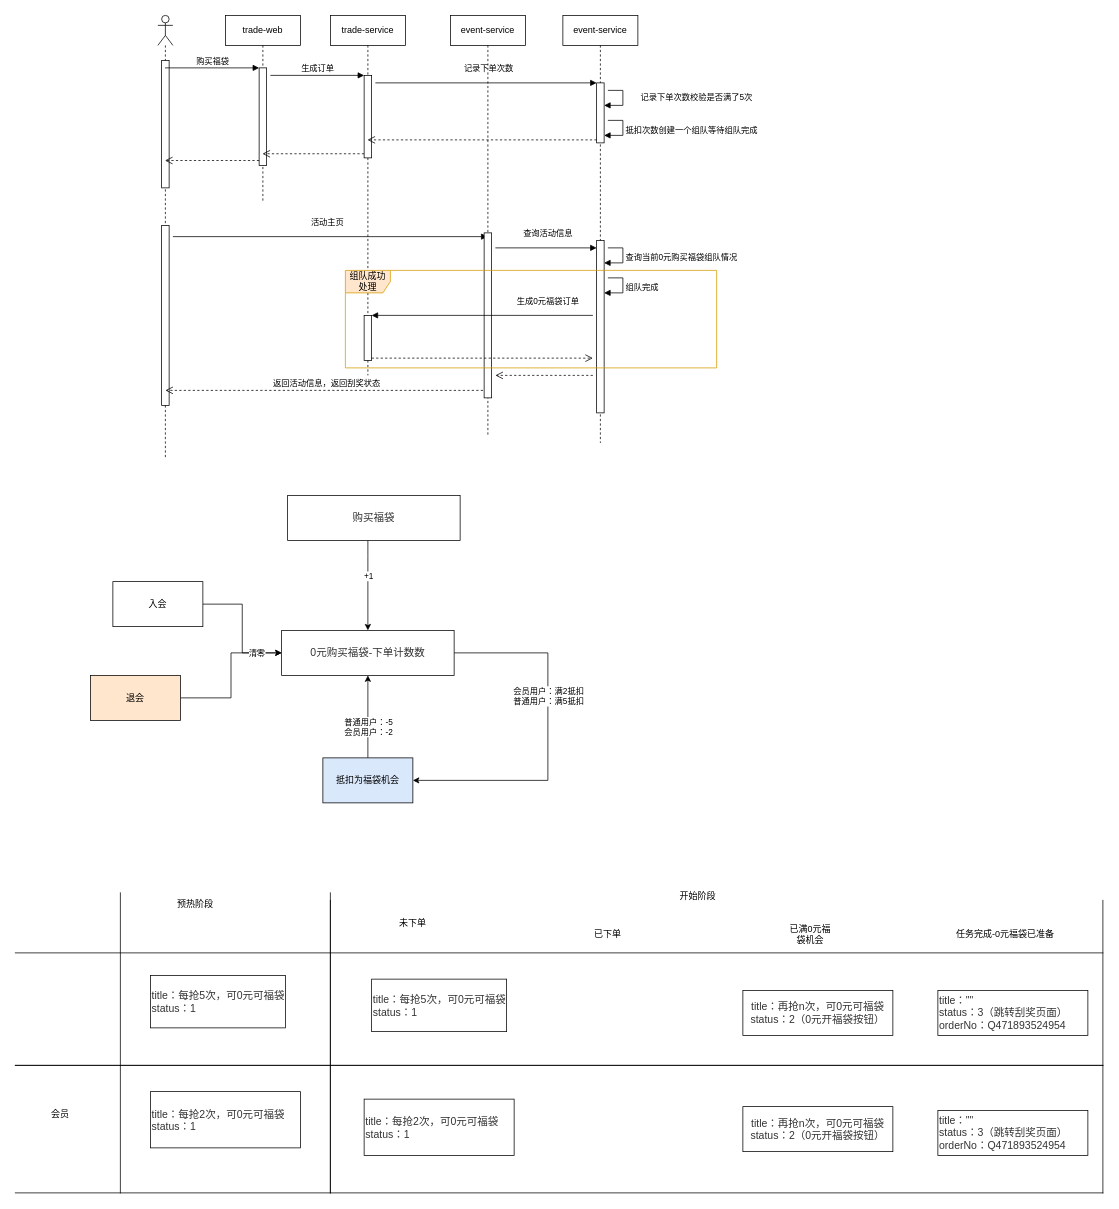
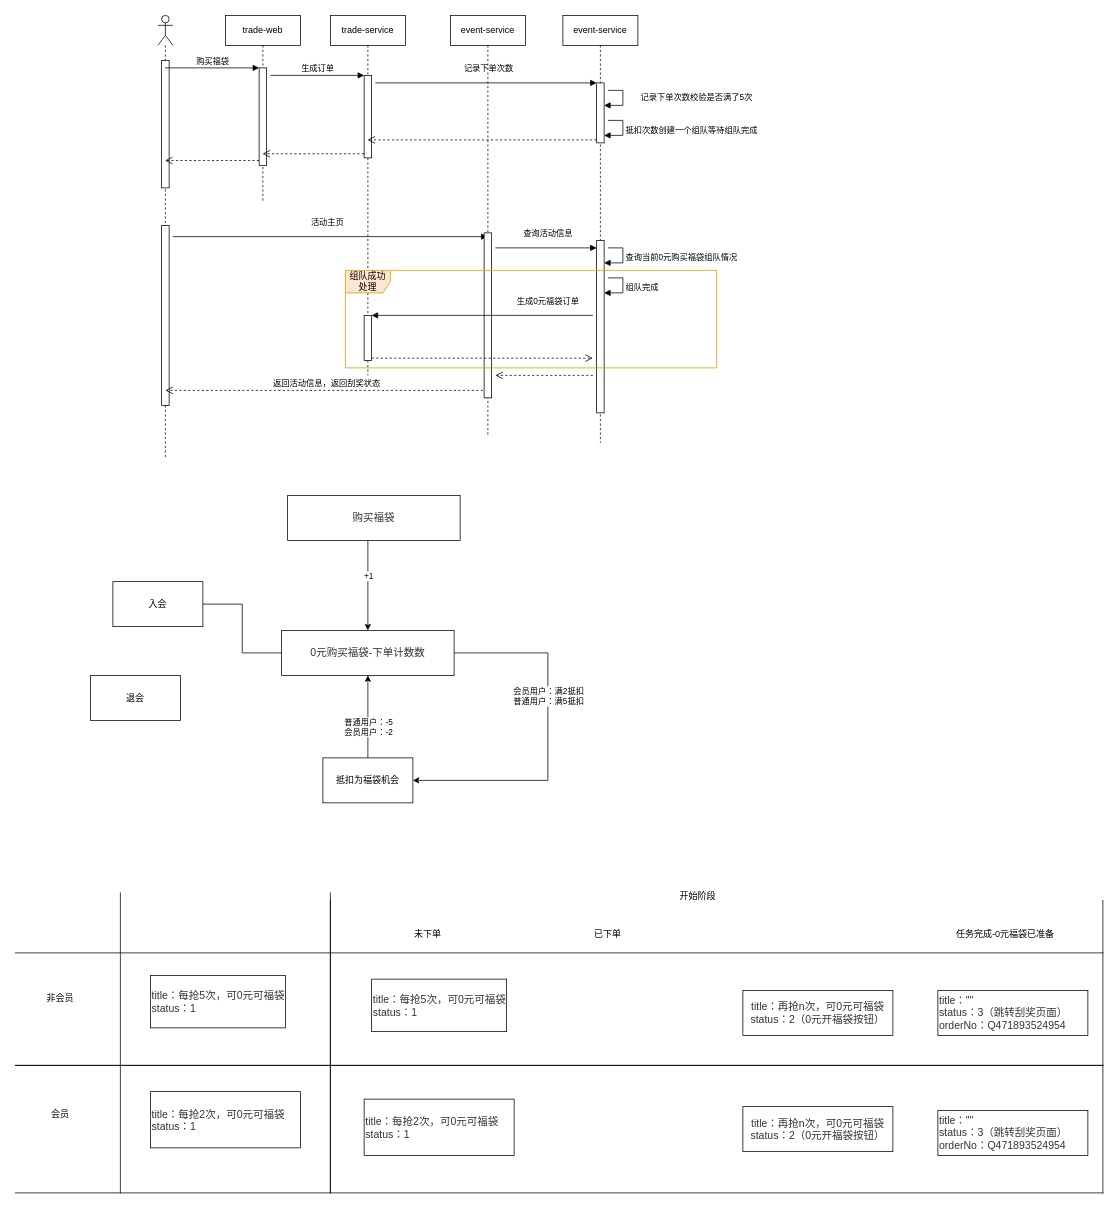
(277, 653) -> (279, 653)
(231, 696) -> none
(135, 698) -> (135, 698)
(368, 780) -> (368, 780)
(195, 904) -> none
(413, 923) -> (428, 934)
(810, 934) -> none
none -> (60, 998)
